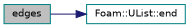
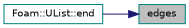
(63, 14) -> (116, 14)
